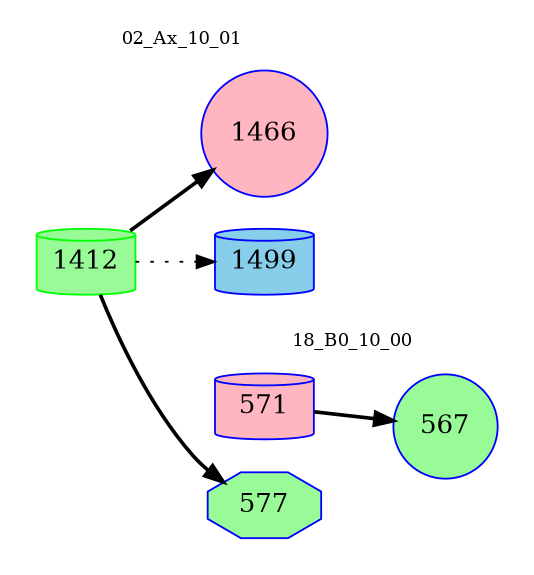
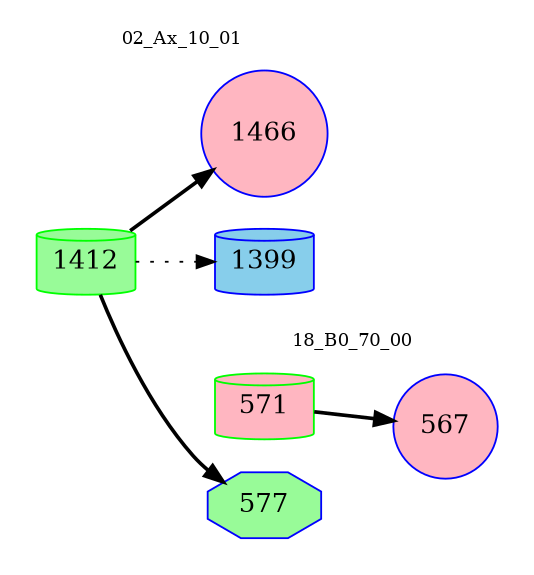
(264, 262) -> (264, 262)
(353, 341) -> (353, 341)
(264, 406) -> (264, 406)
(446, 427) -> (446, 427)
